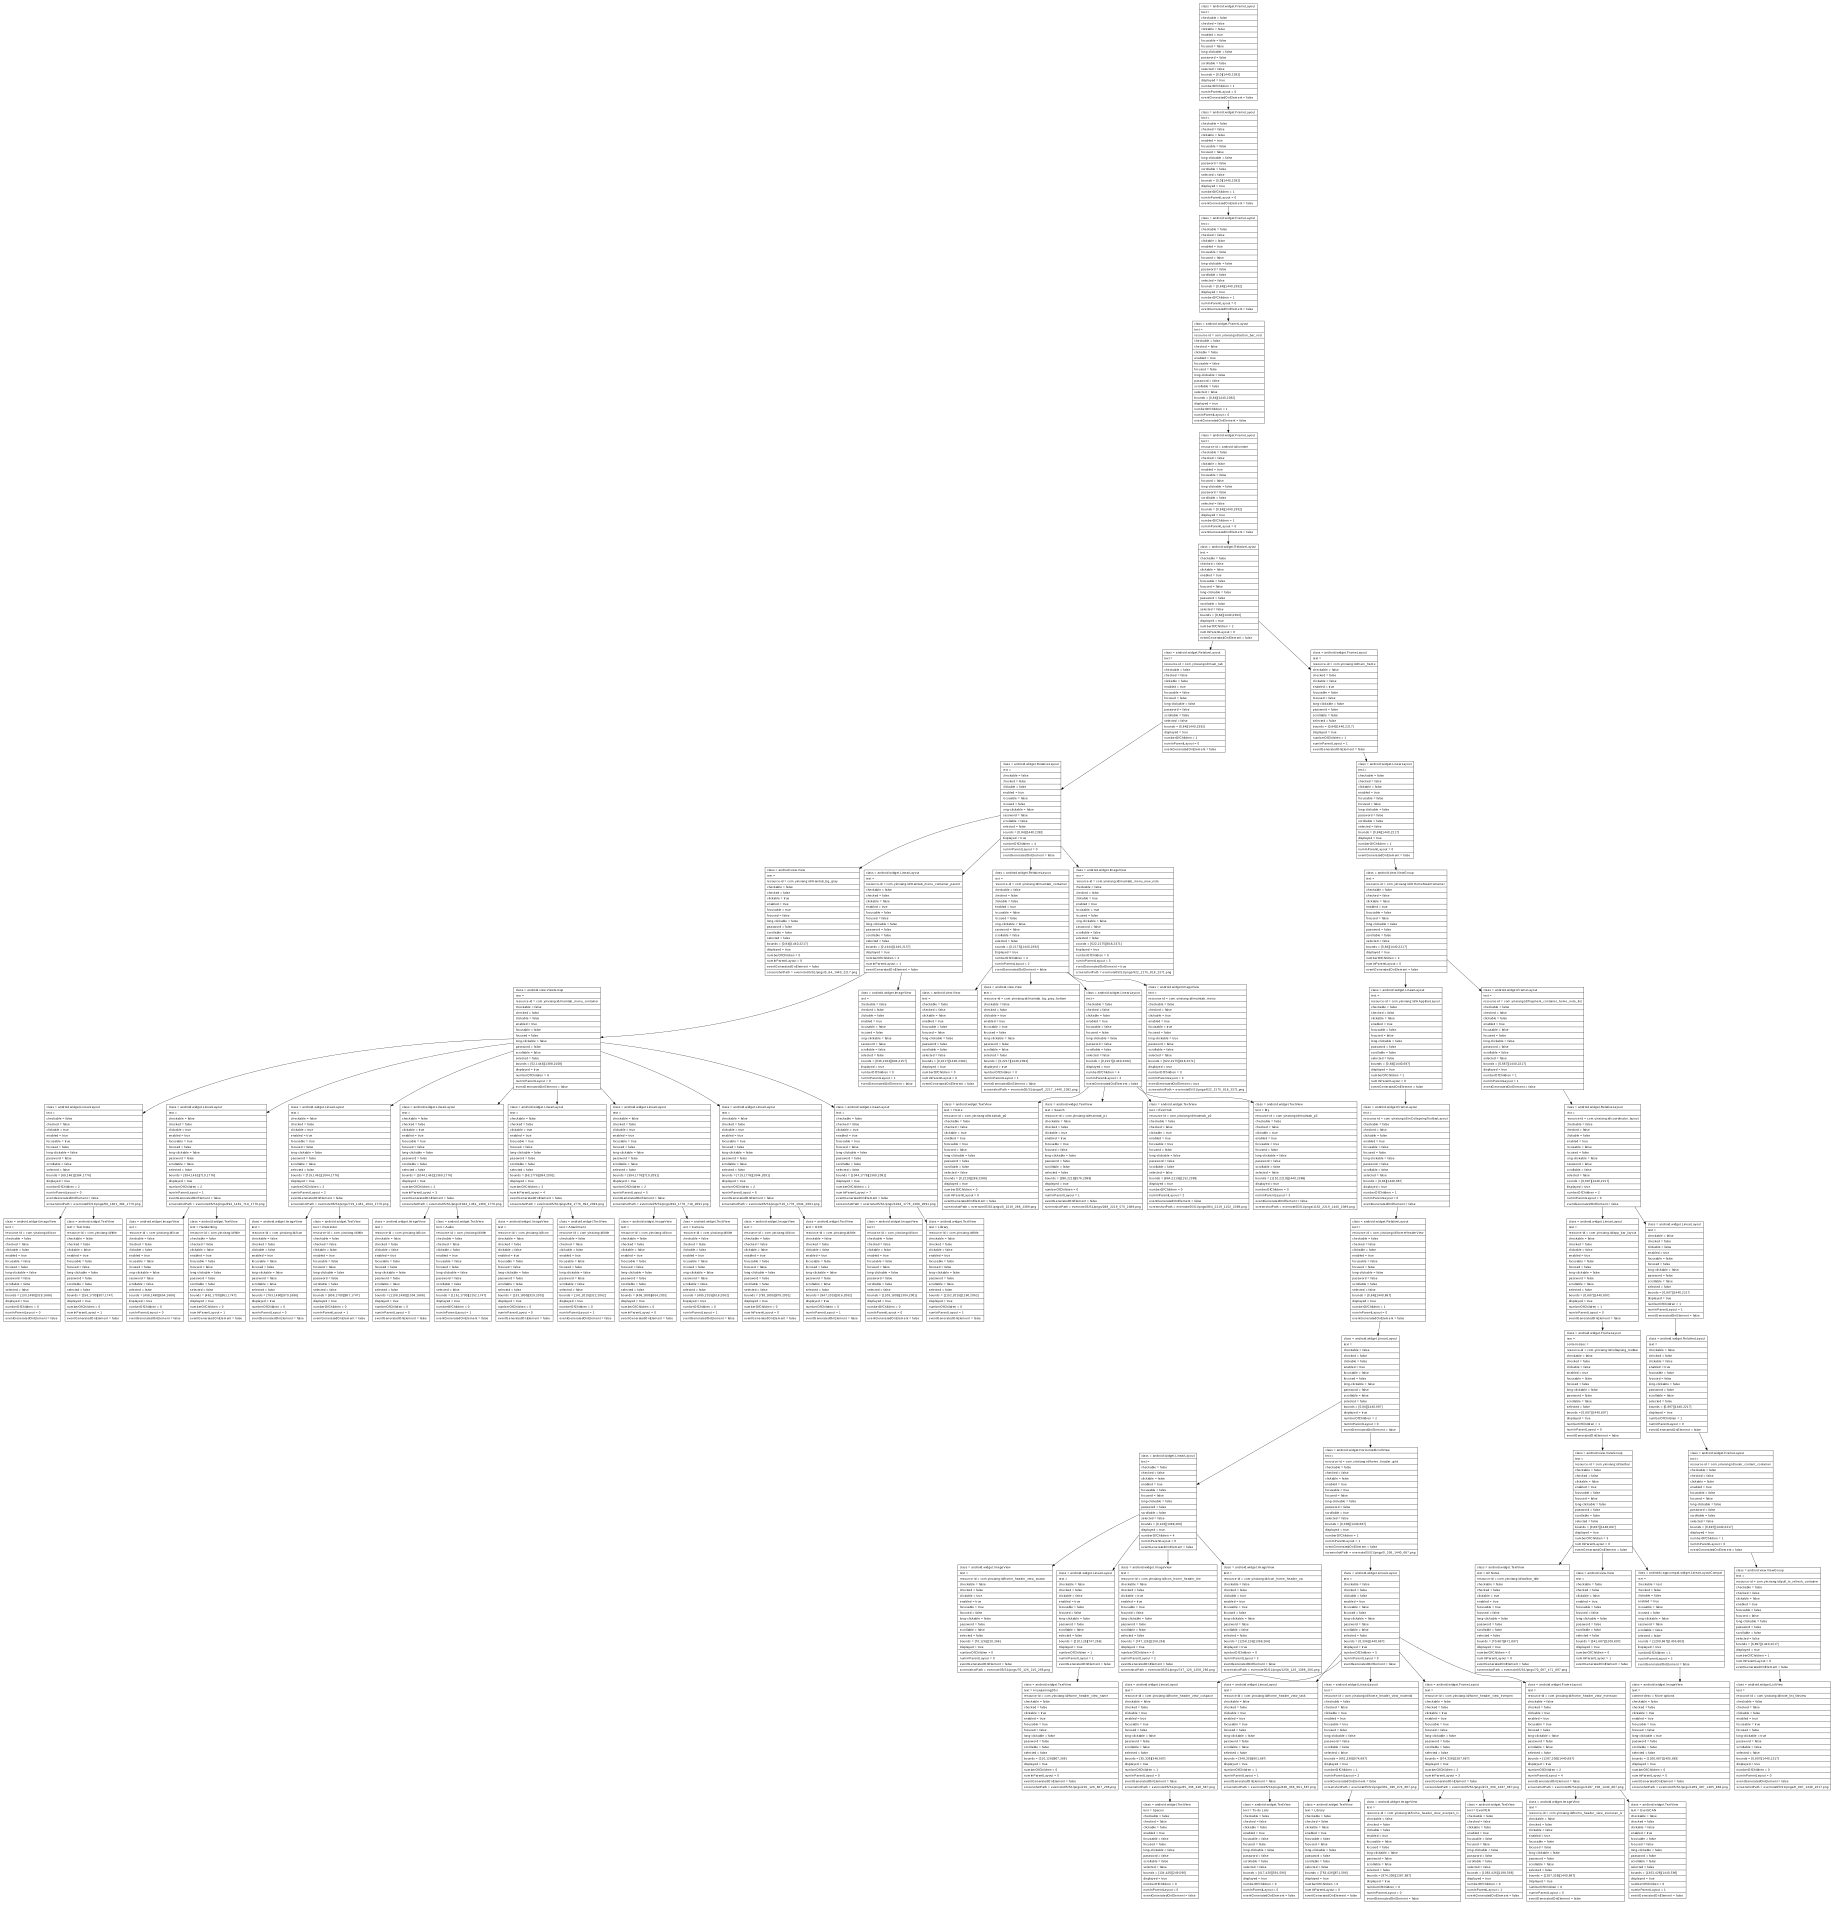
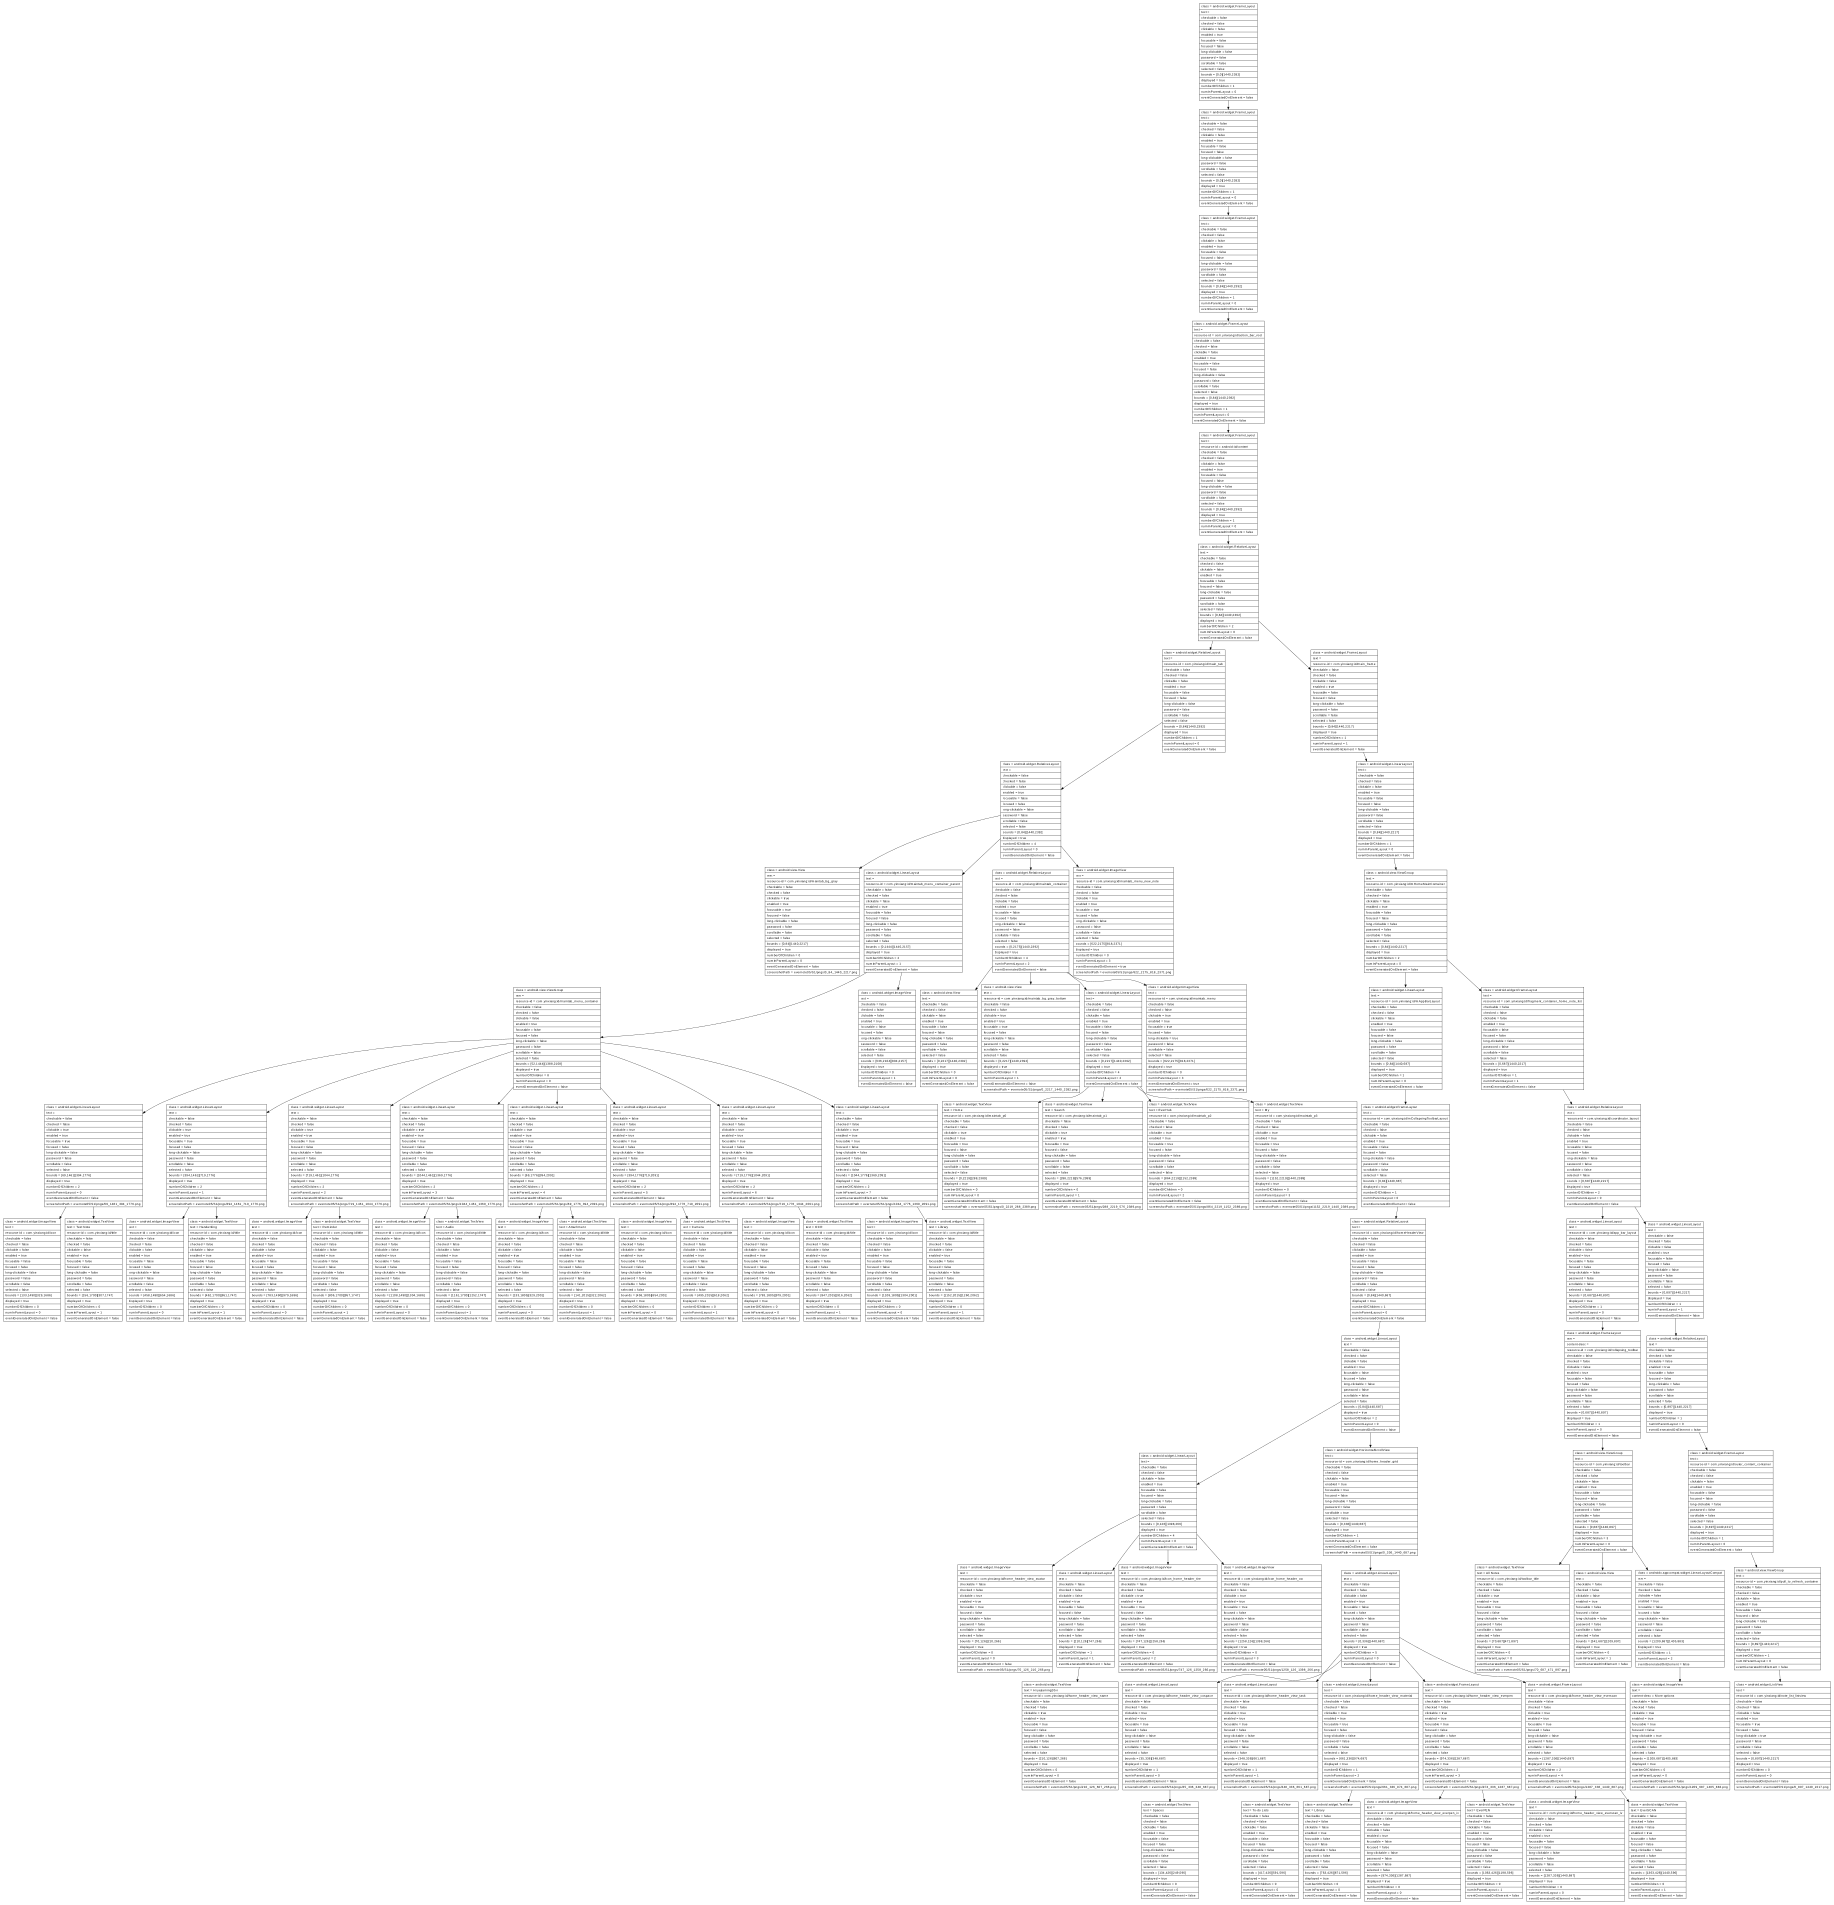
(1650, 1584) -> (1651, 1584)
